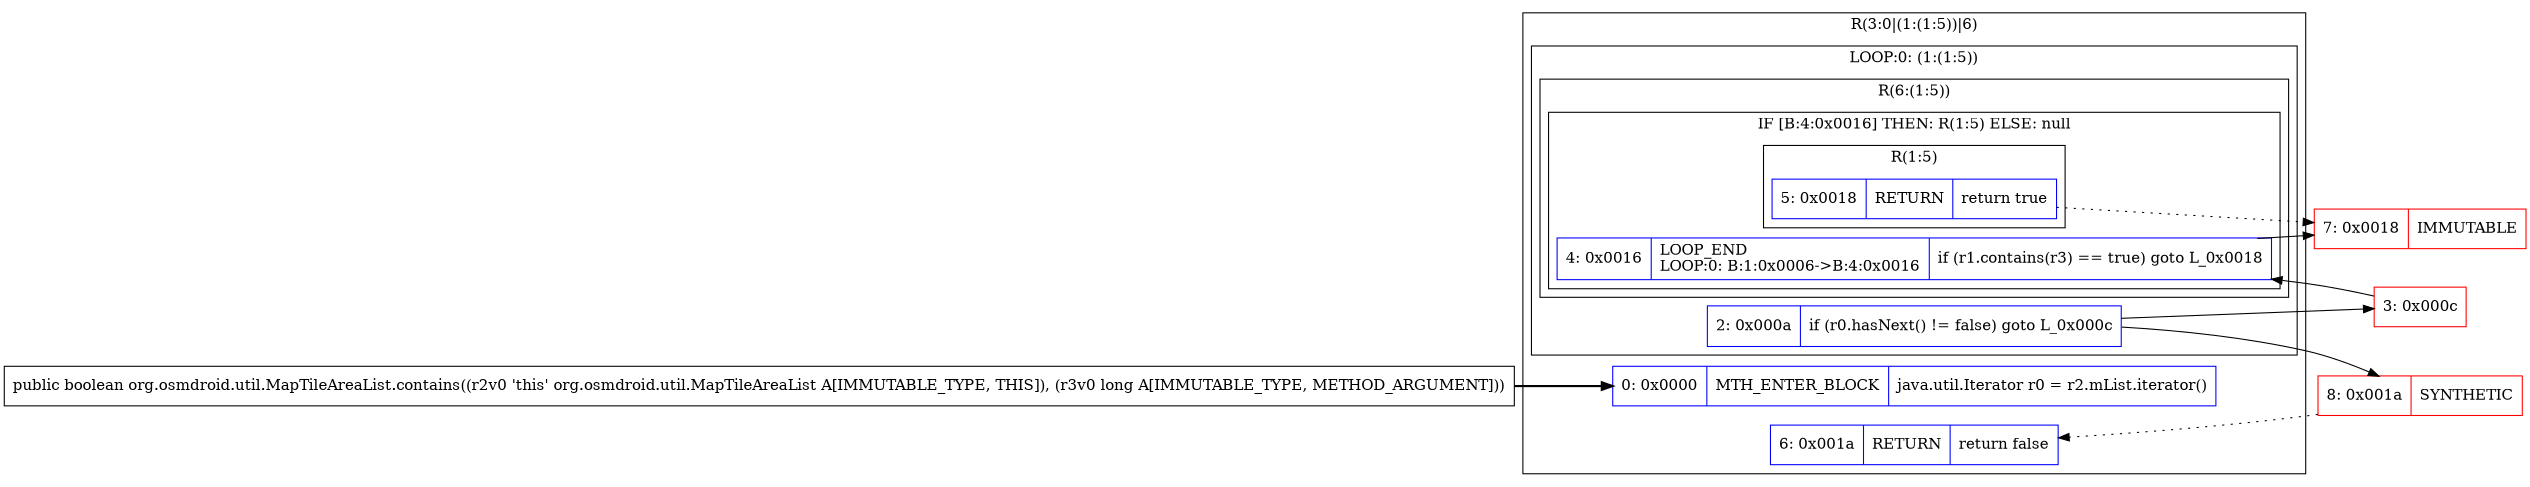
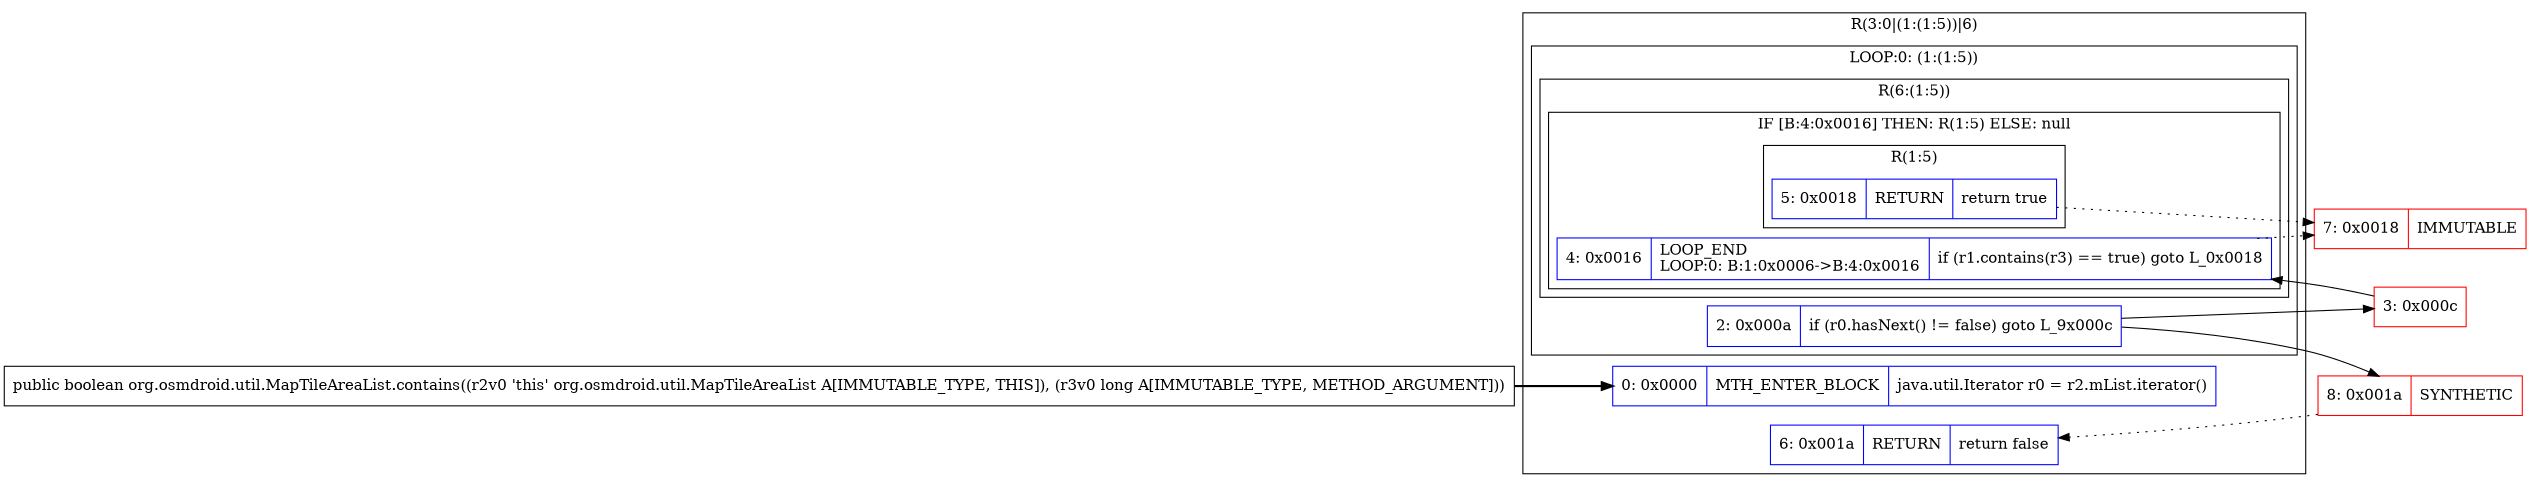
(2273, 238) -> (2273, 238)
(1961, 326) -> (1961, 326)
